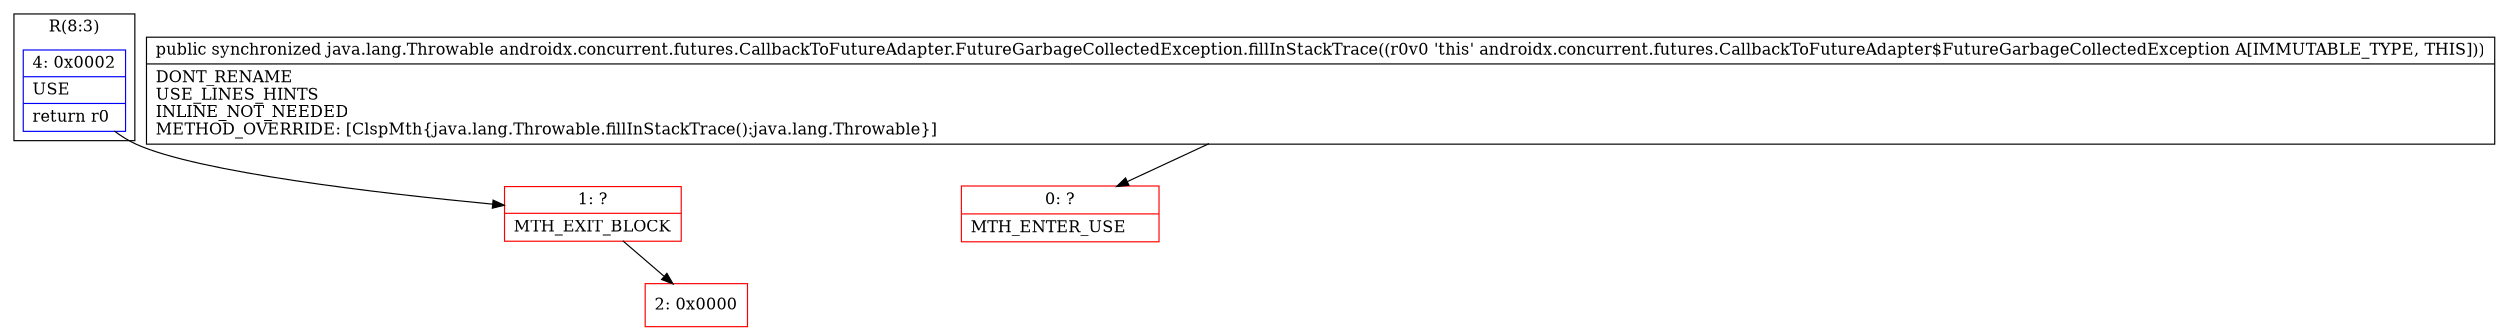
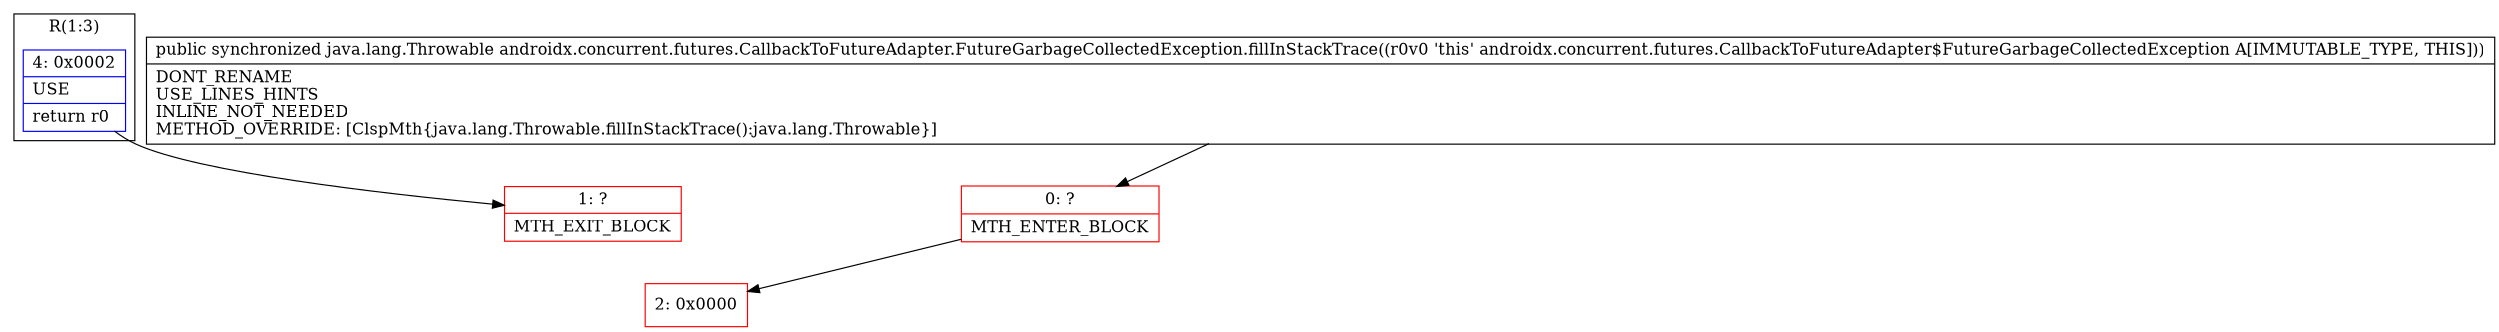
(74, 27) -> (74, 27)
(1049, 227) -> (1060, 227)
(643, 258) -> (860, 264)
